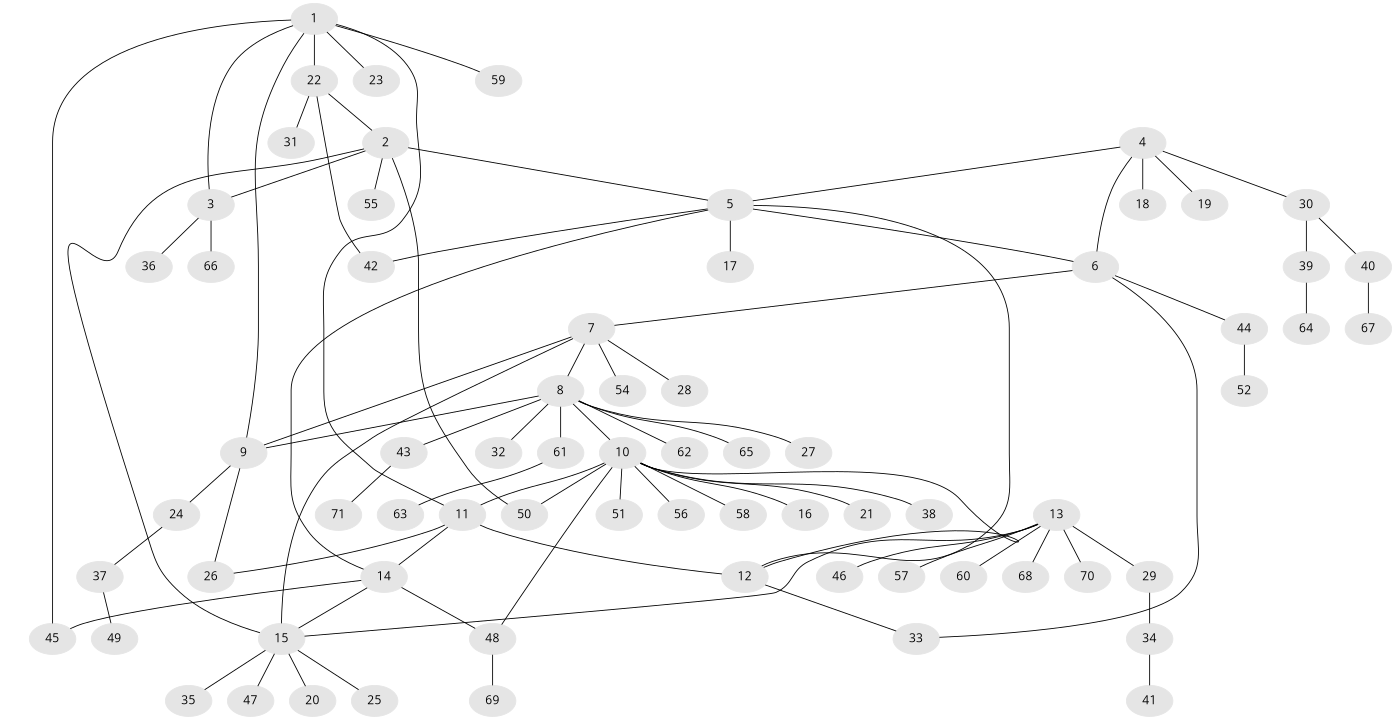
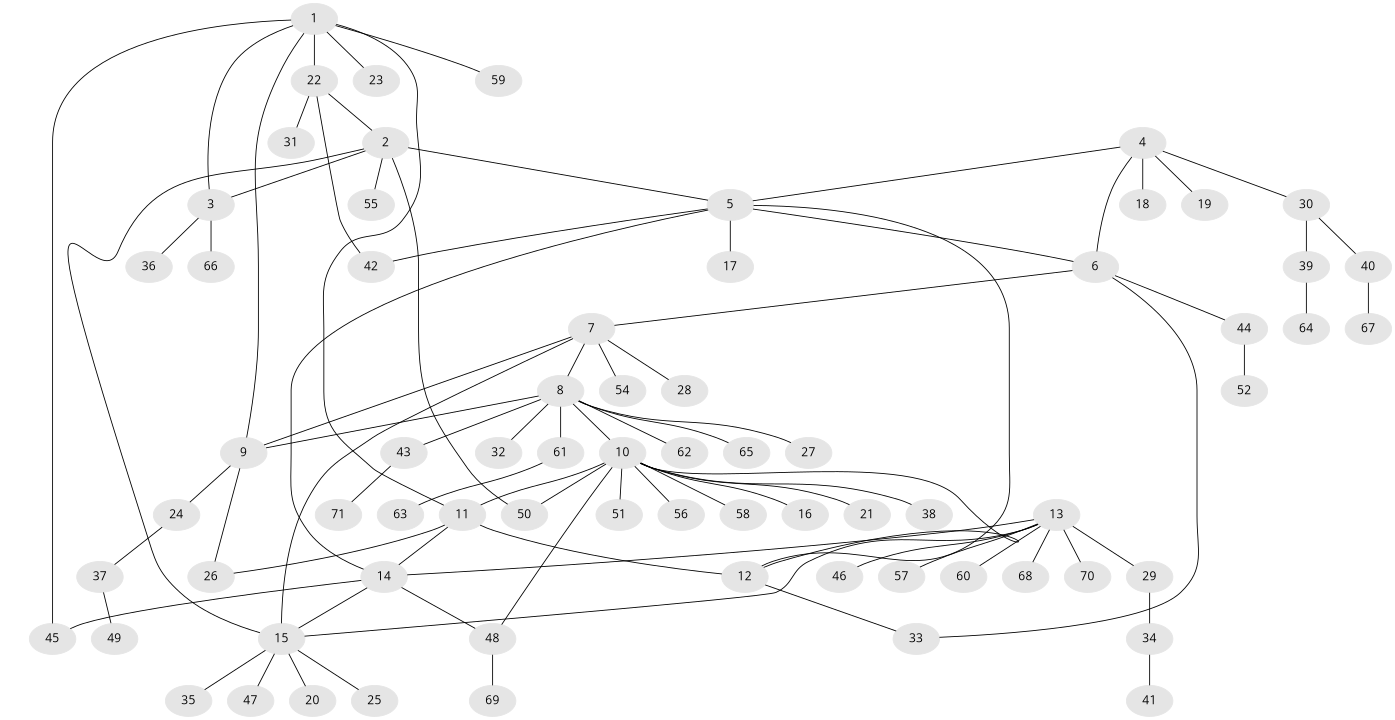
none -> (721, 553)
